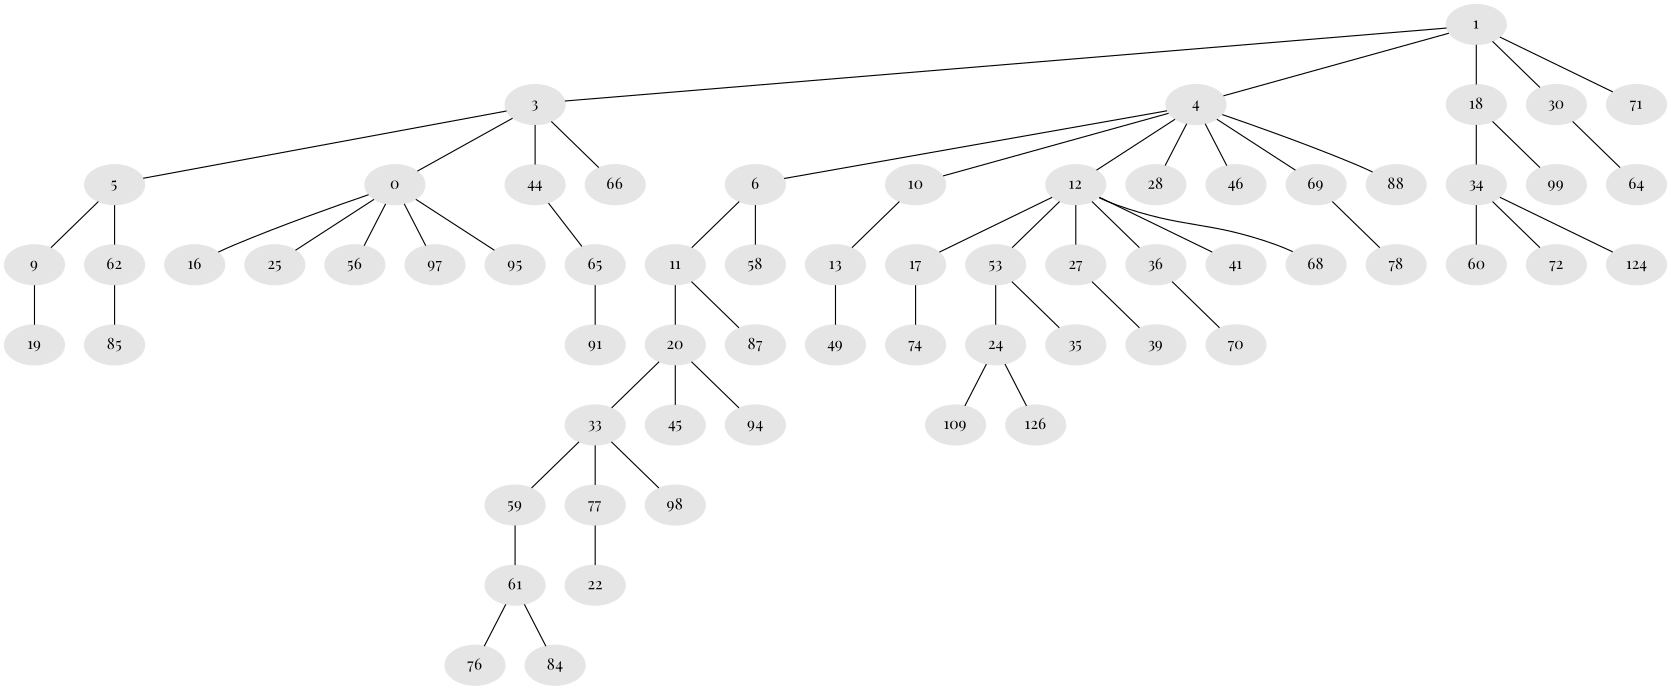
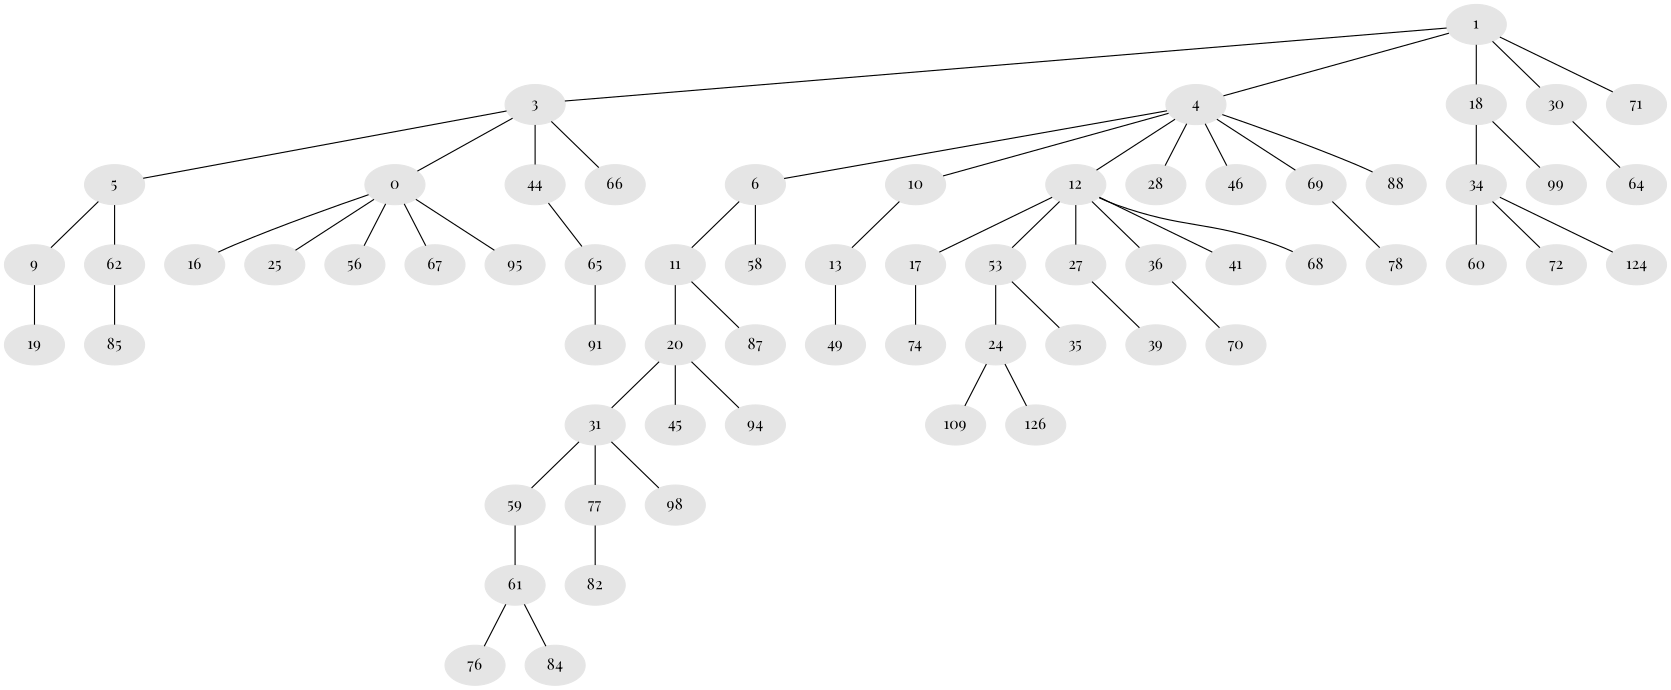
(435, 265) -> (435, 265)
(595, 425) -> (595, 425)
(595, 585) -> (595, 585)
